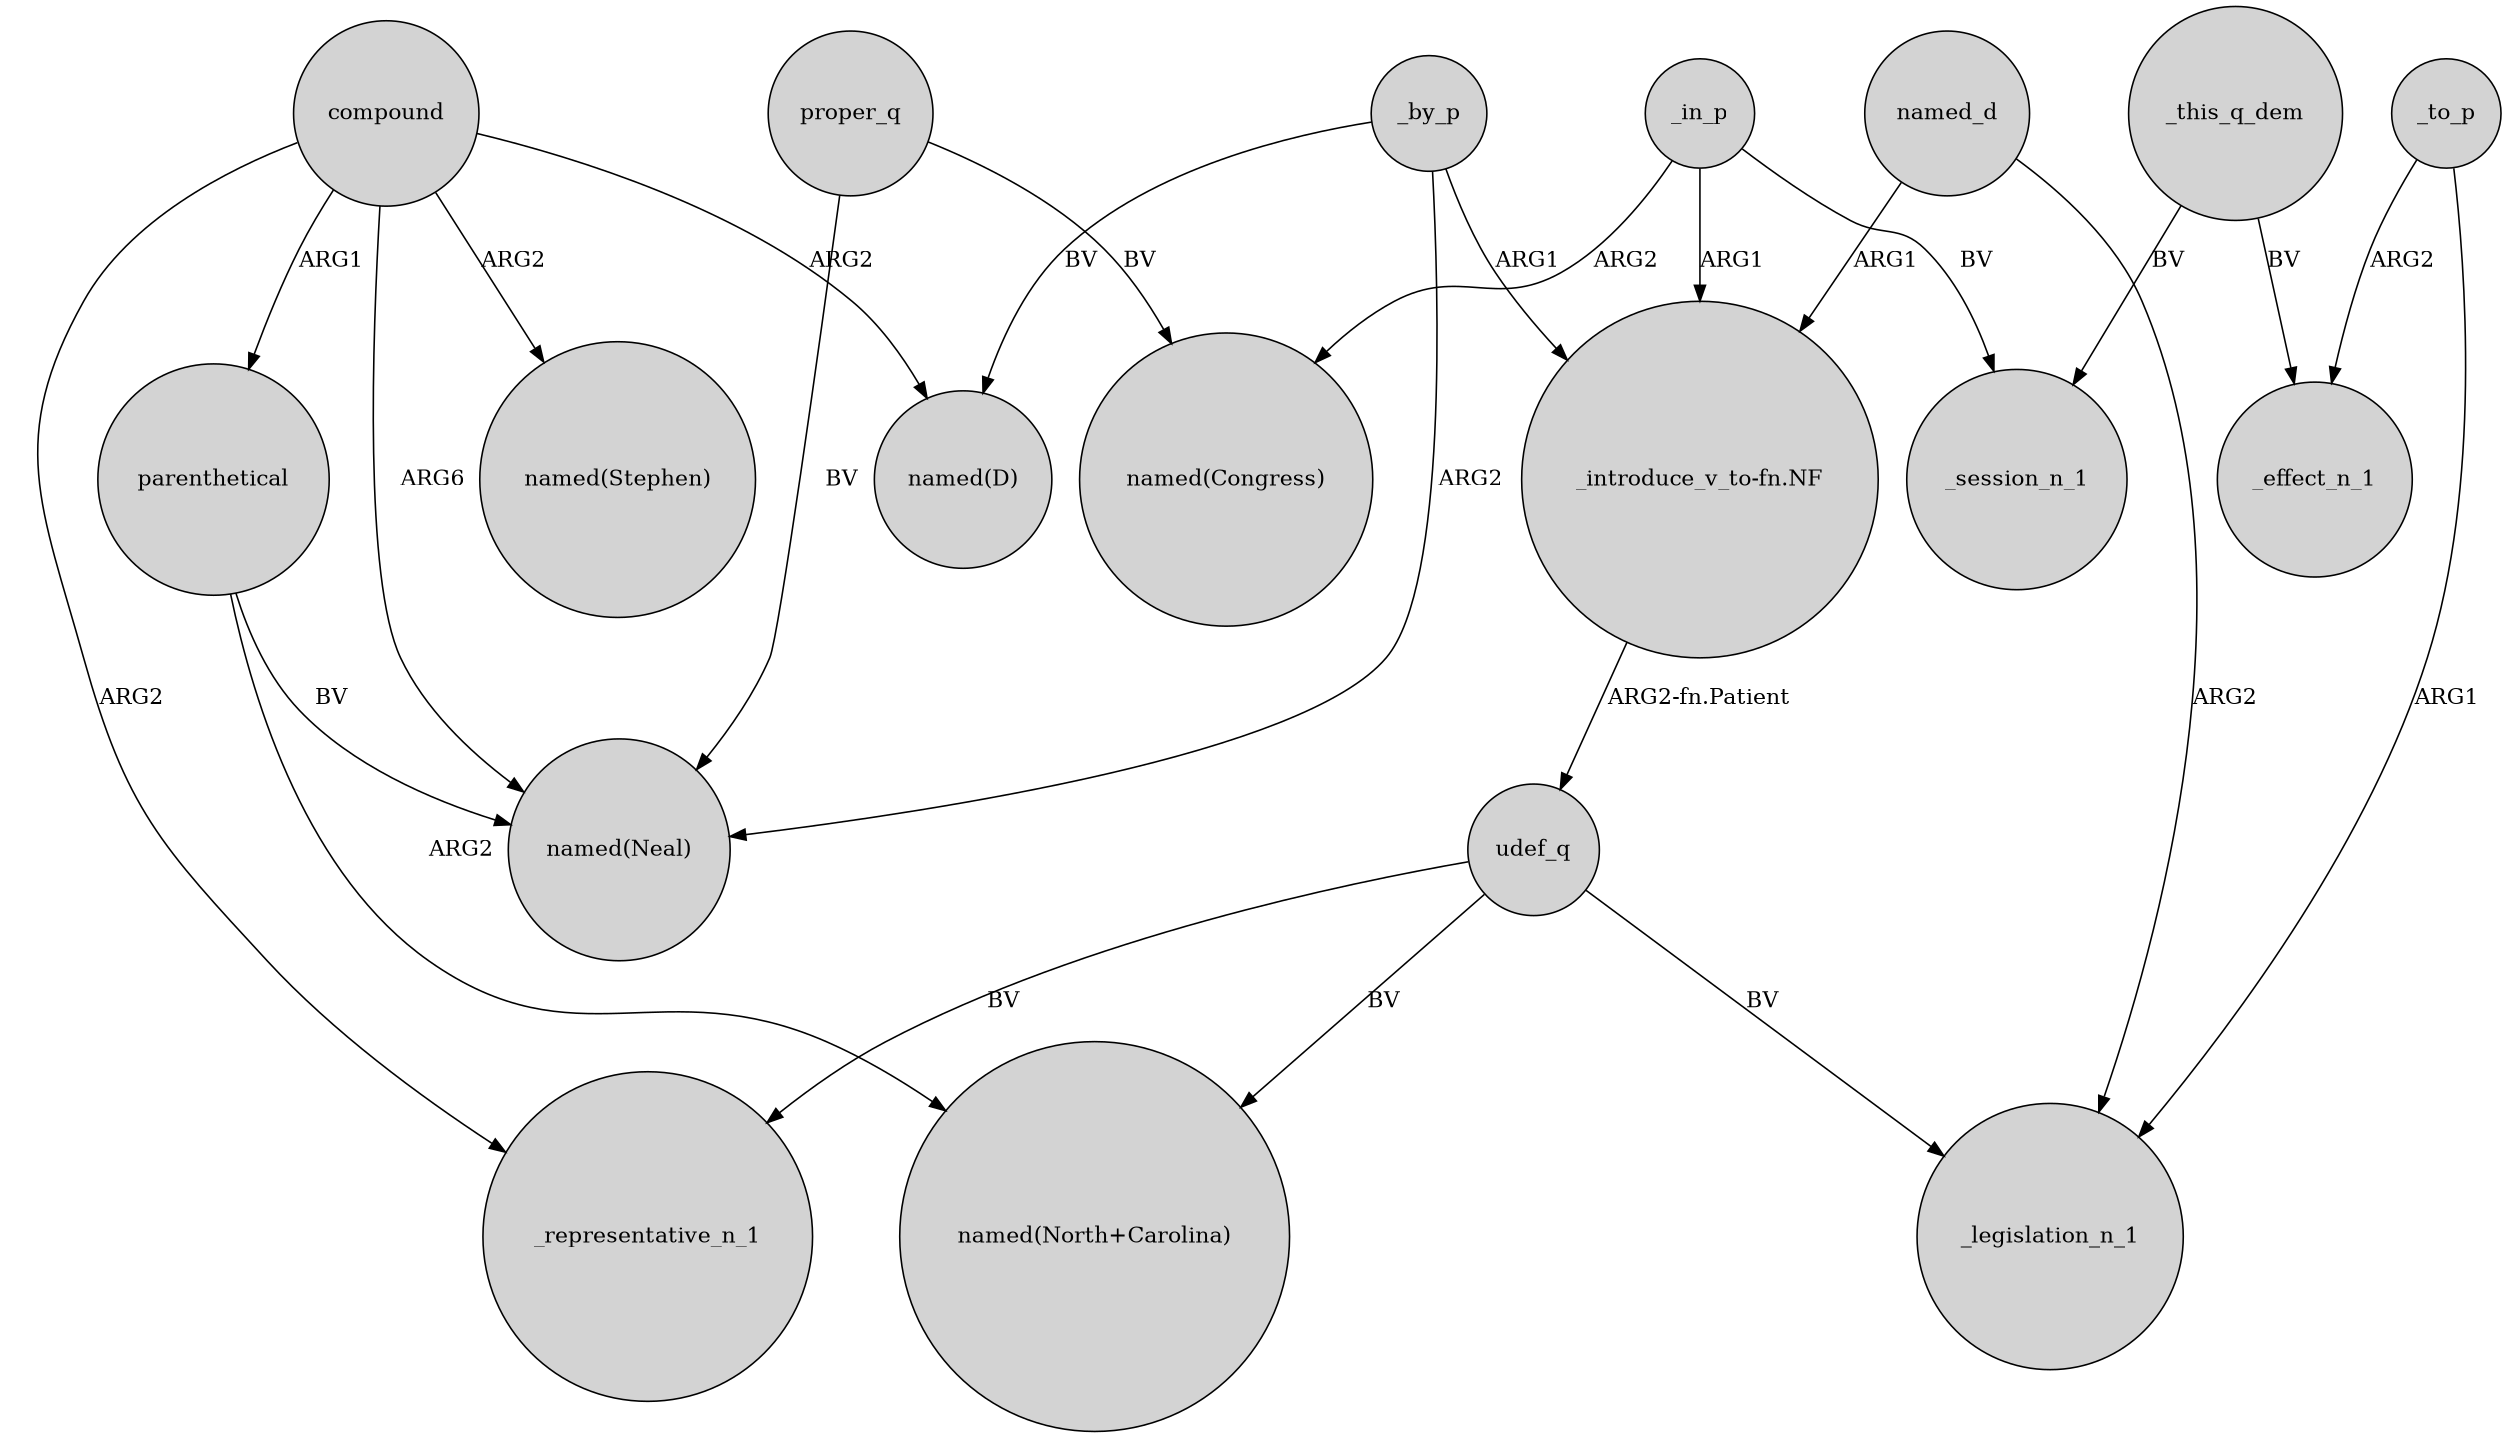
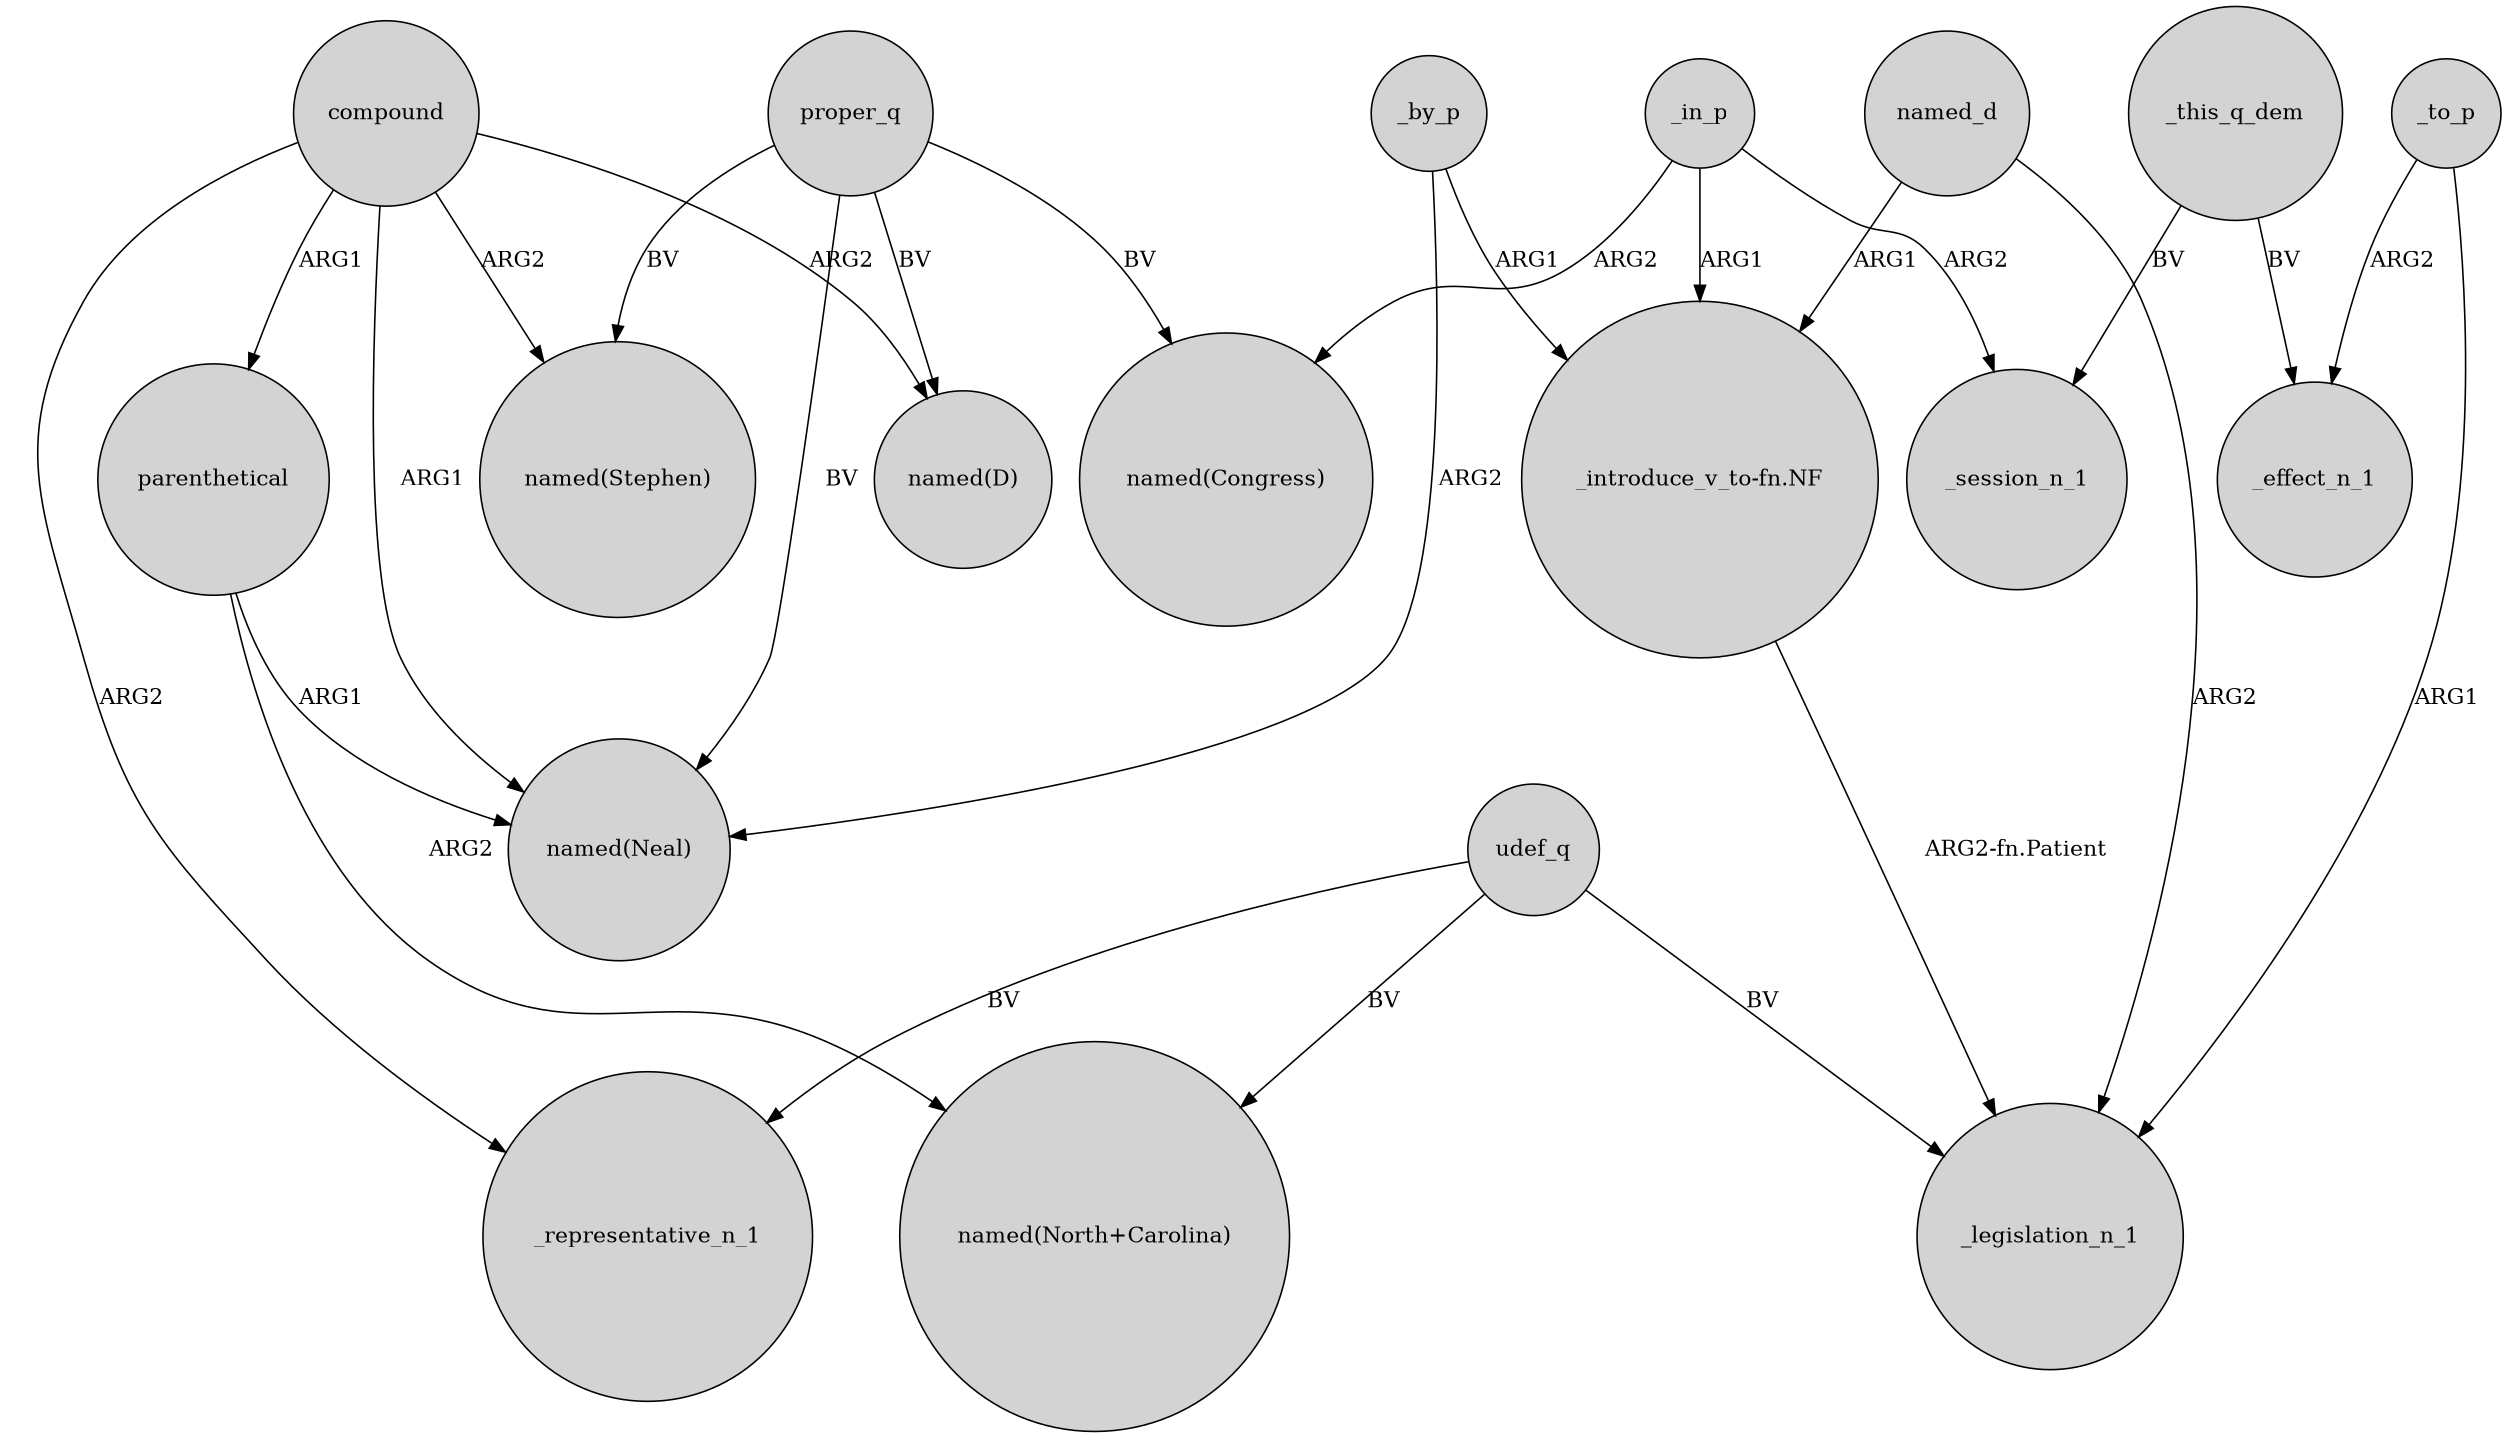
(1140, 195) -> (904, 286)
none -> (673, 216)
(1976, 261) -> (1976, 261)
(433, 480) -> (433, 480)
(332, 698) -> (332, 698)
(1597, 708) -> (1882, 871)
